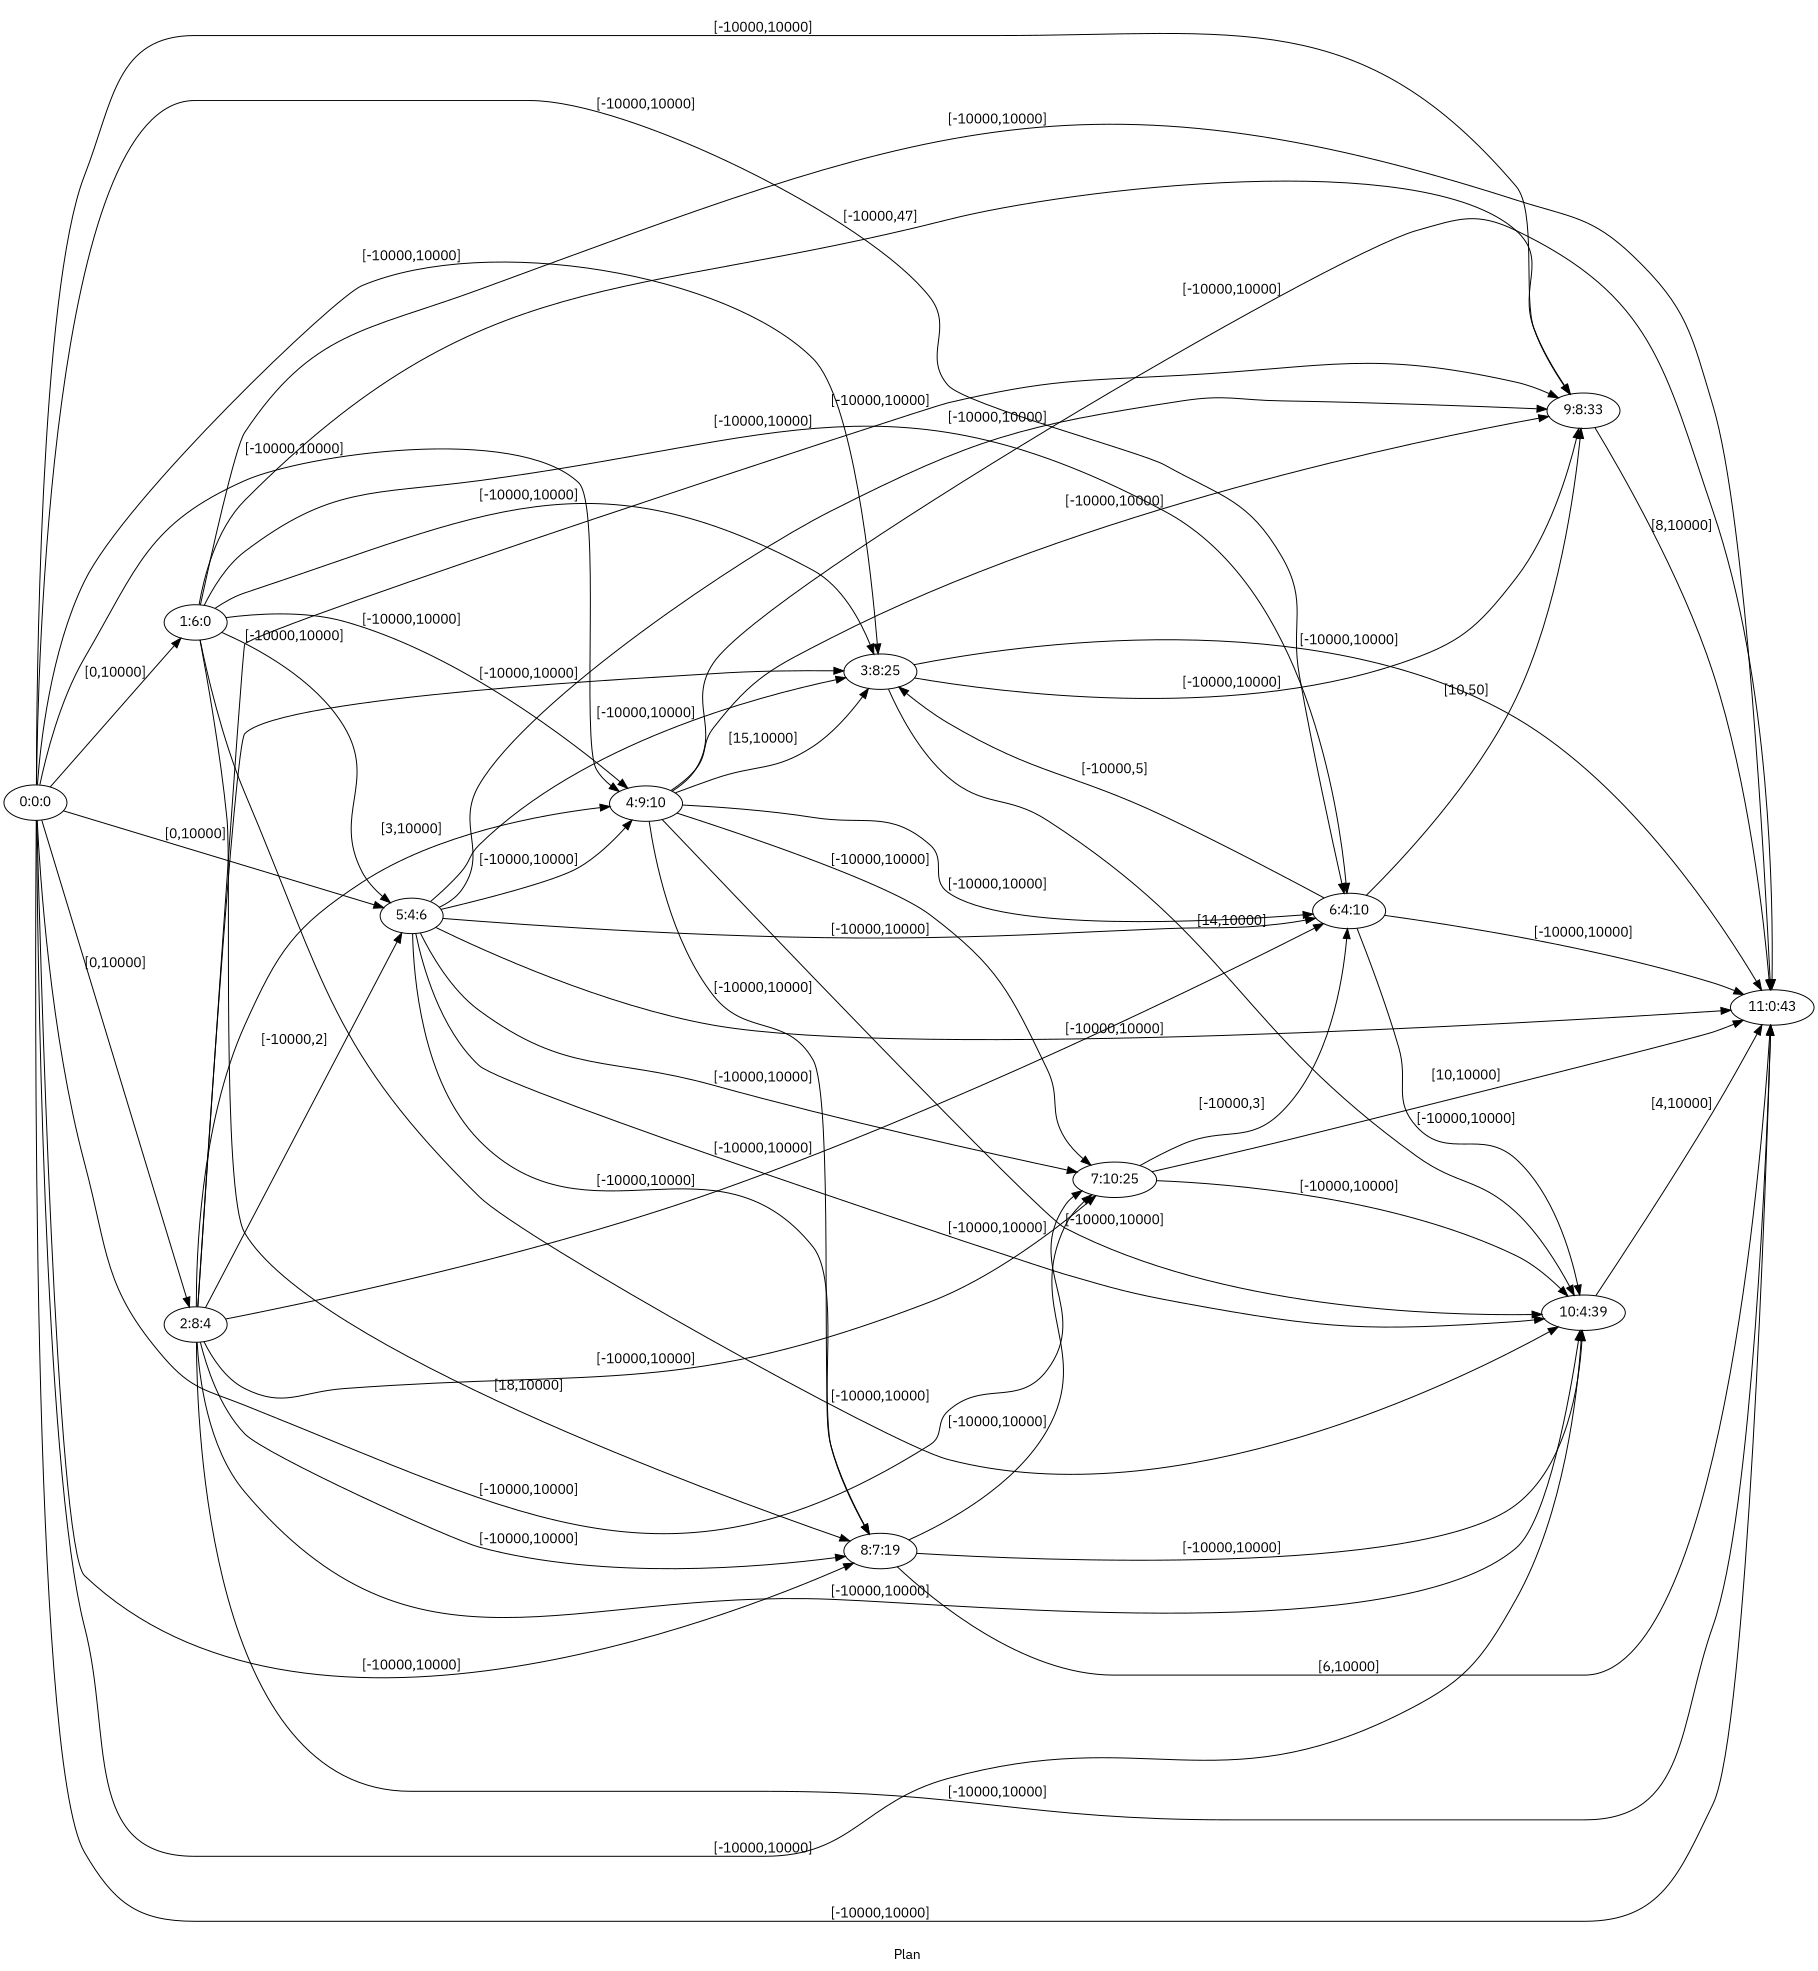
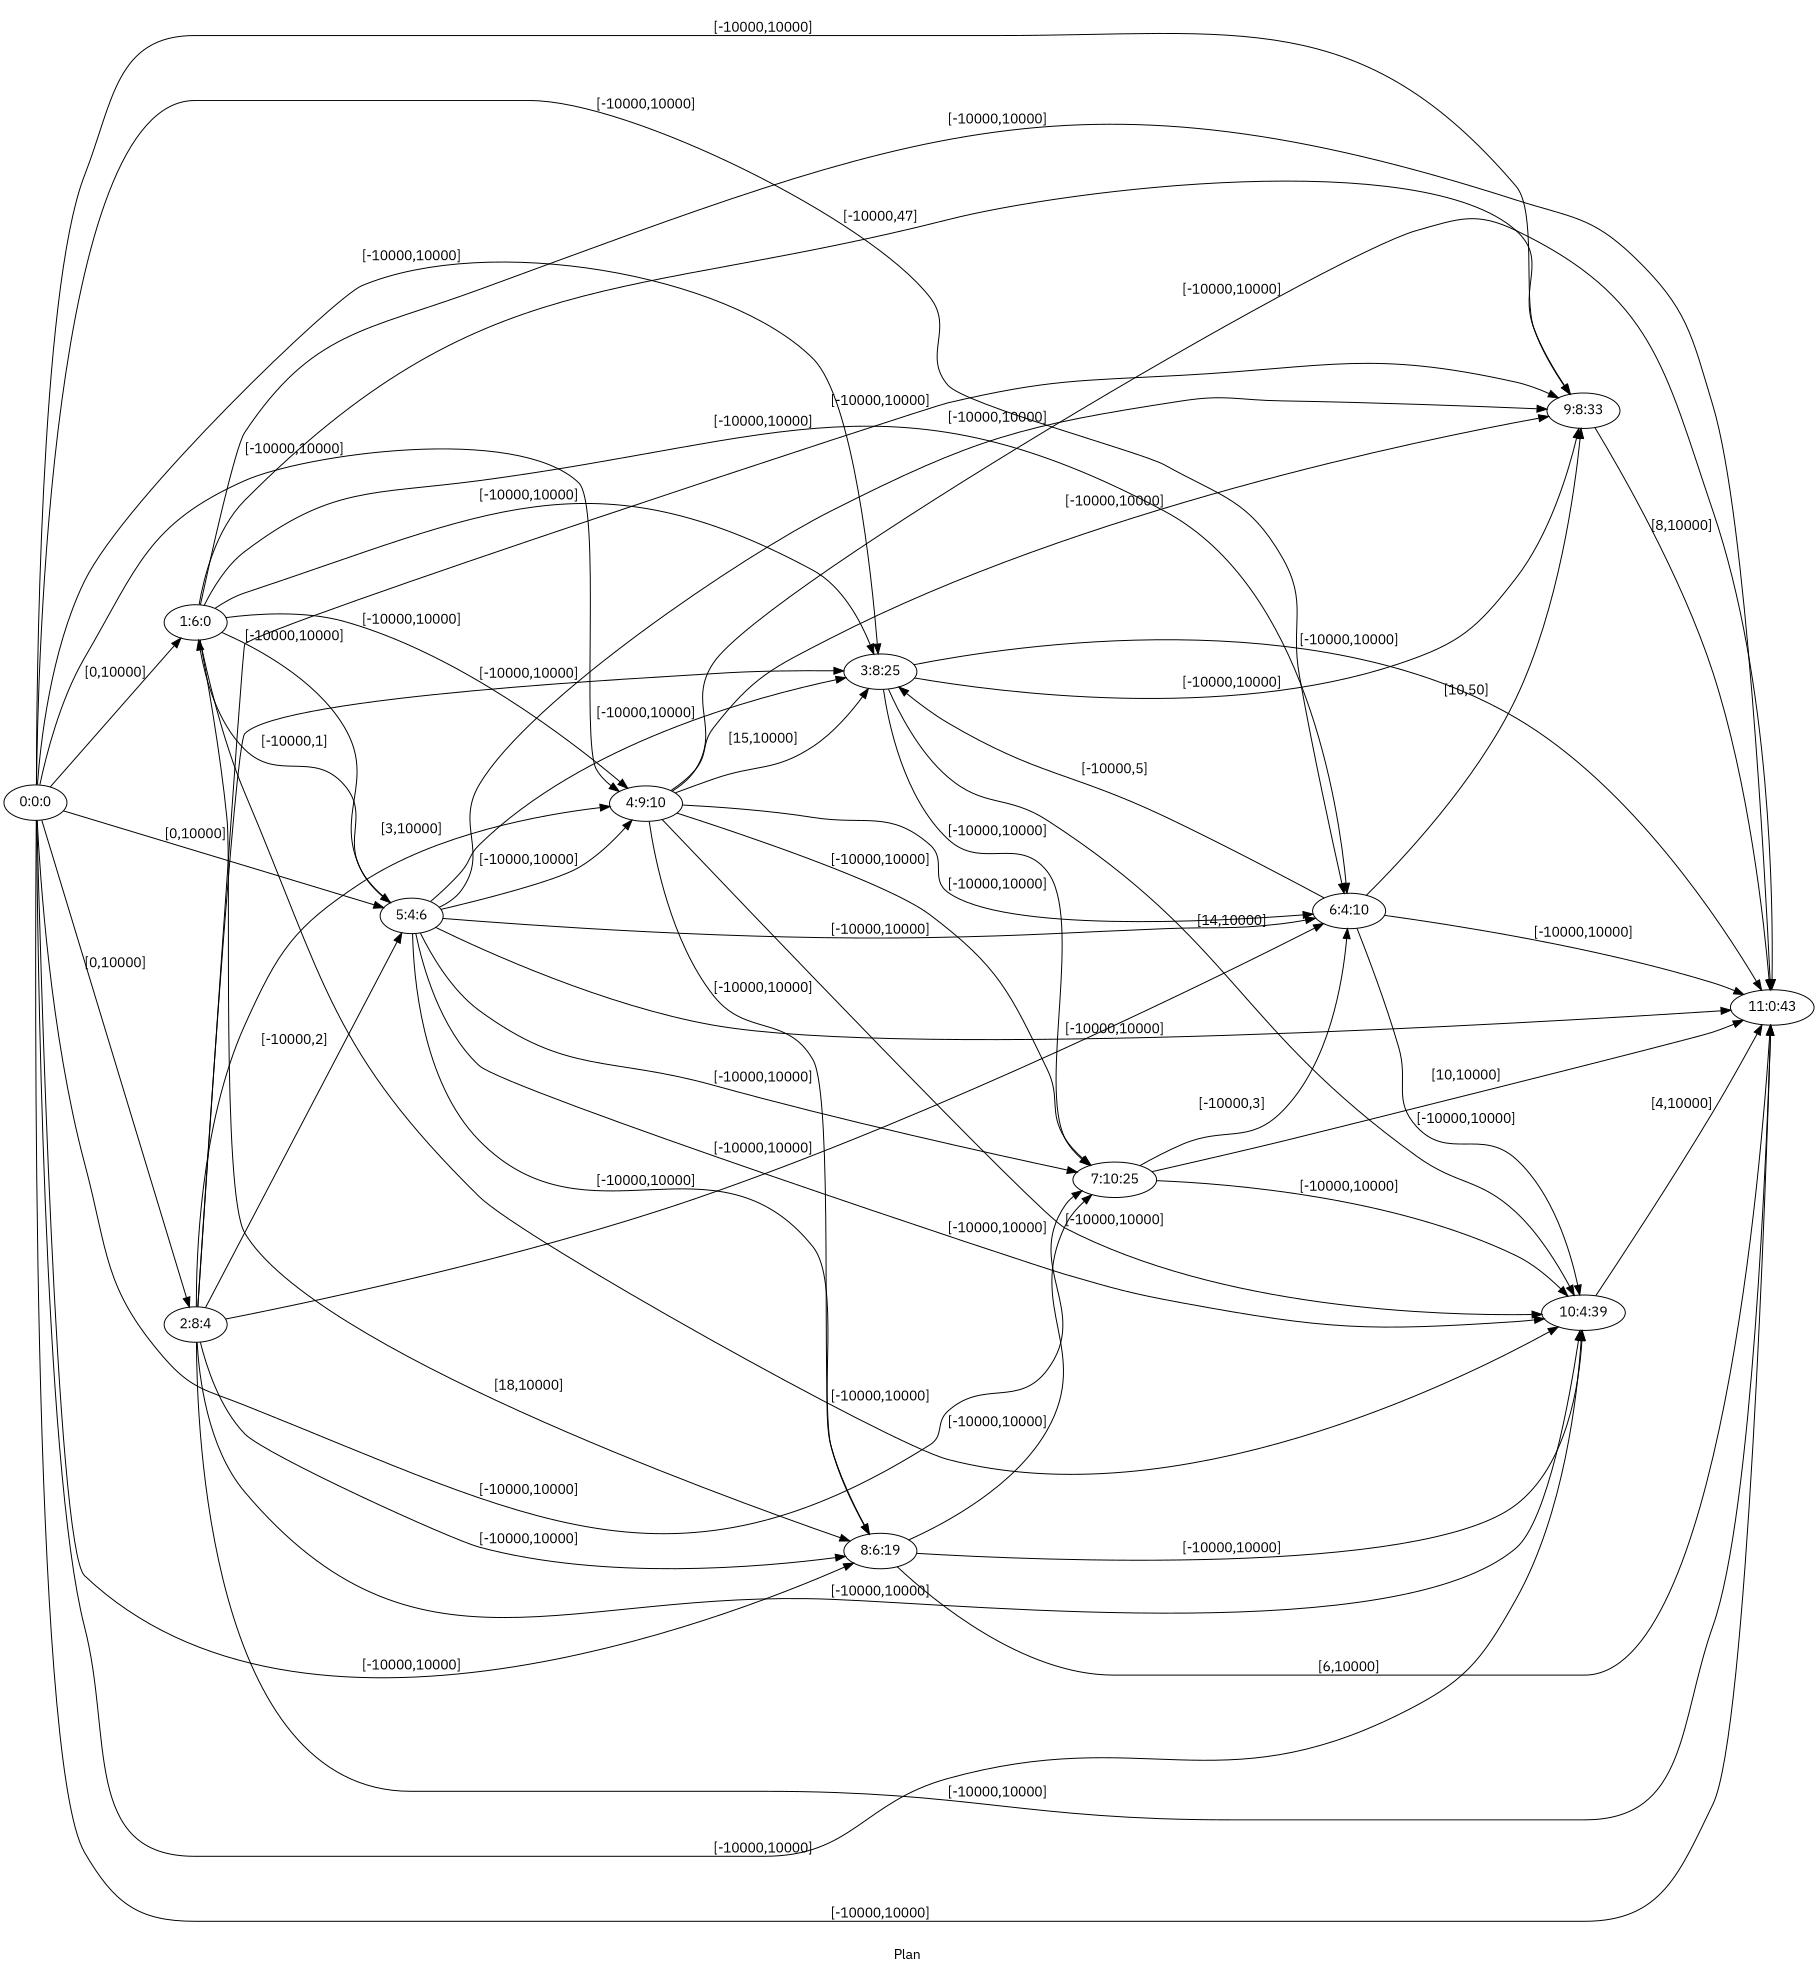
none -> (306, 767)
(653, 1372) -> (1052, 882)
(880, 1551) -> (880, 1551)
